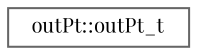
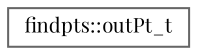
(99, 27) -> (99, 27)
